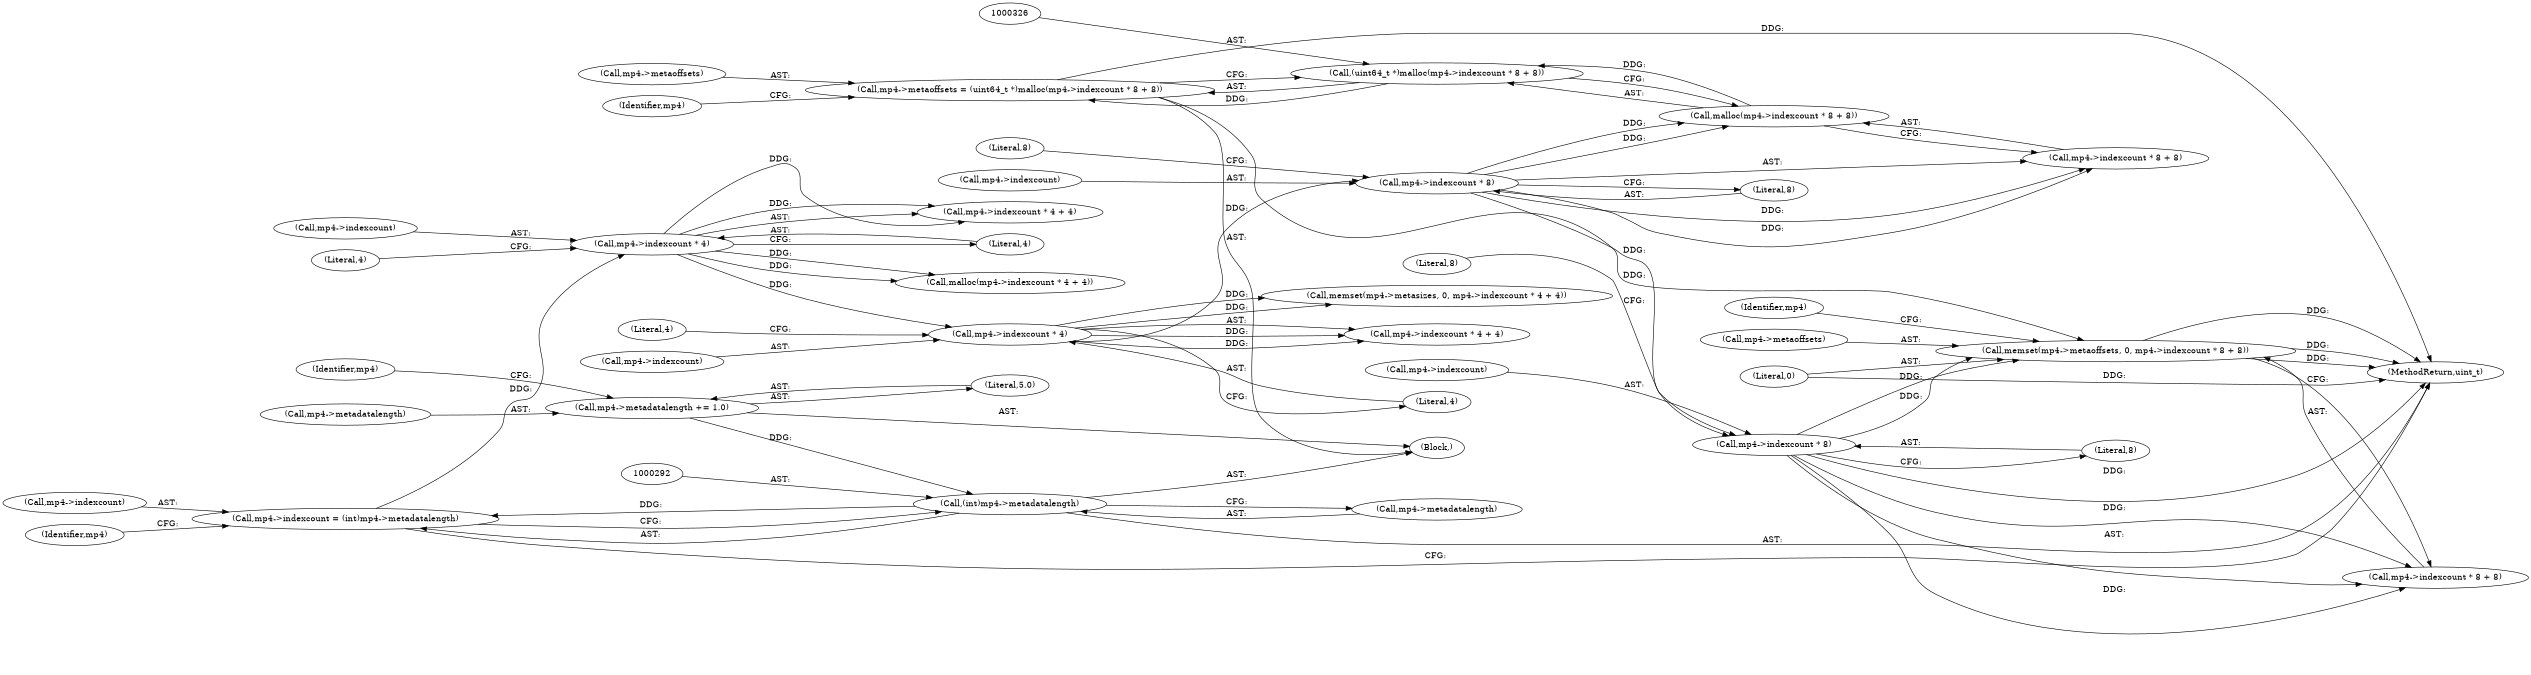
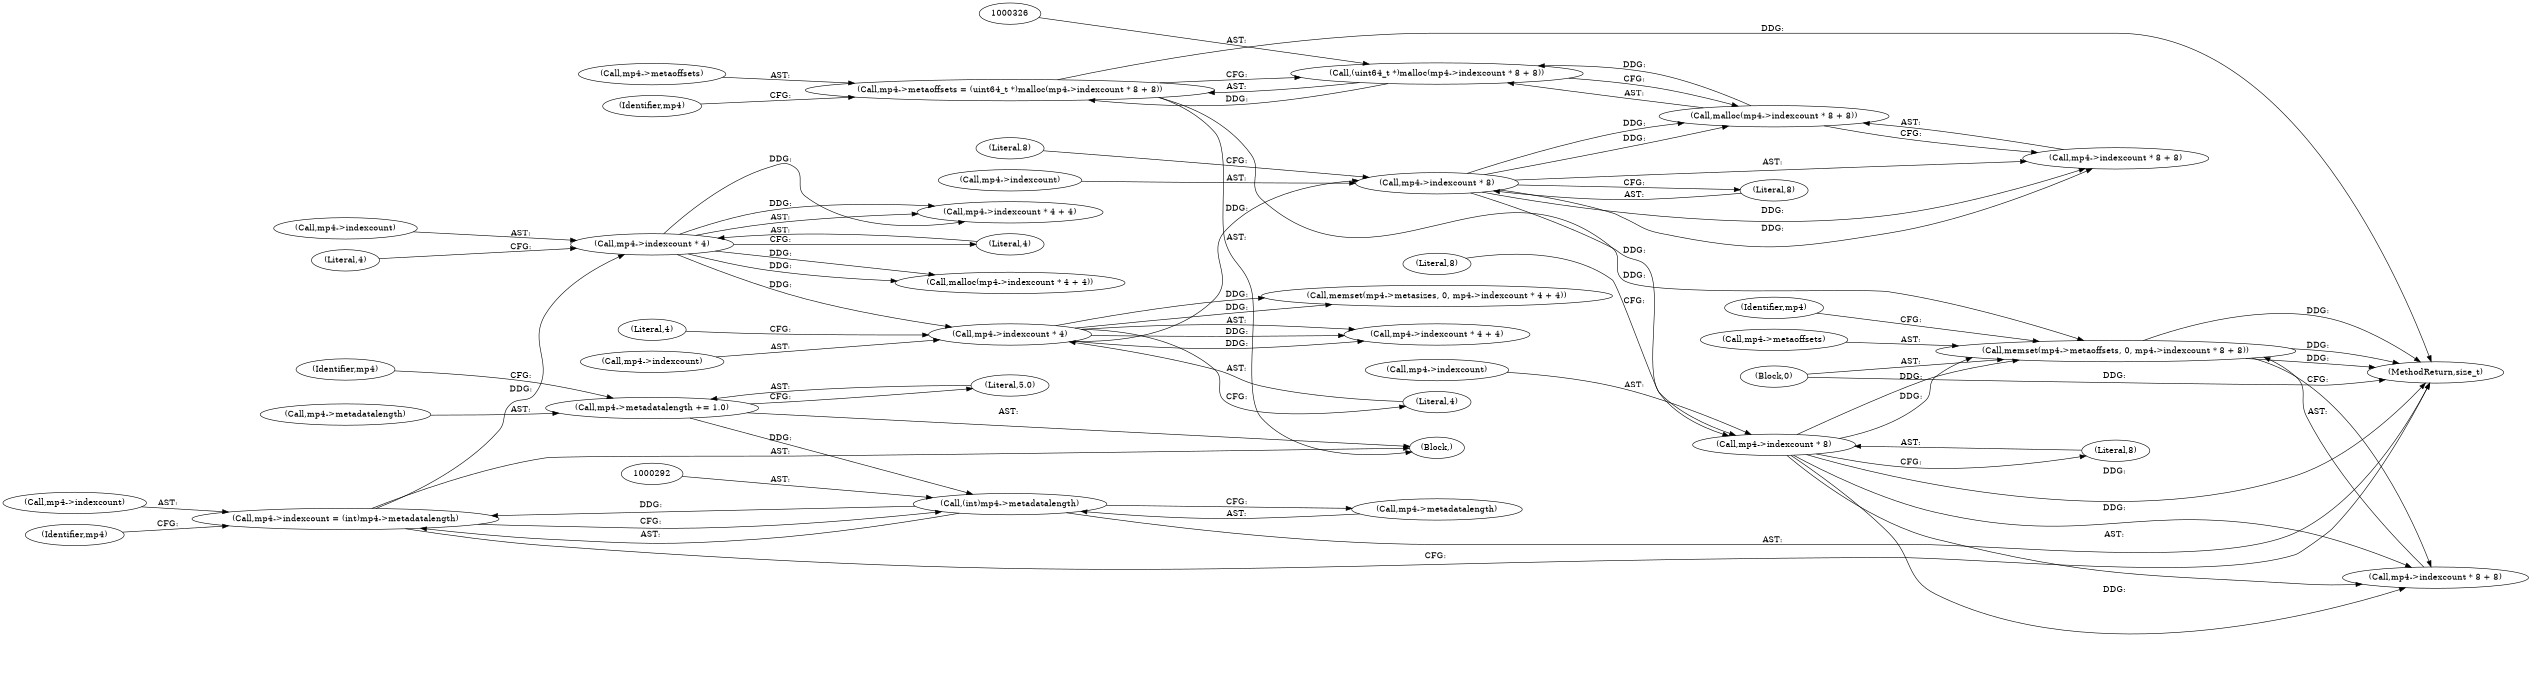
(2436, 372) -> (2436, 372)
(1774, 377) -> (1774, 377)
(782, 397) -> (782, 397)
(1247, 480) -> (884, 455)
